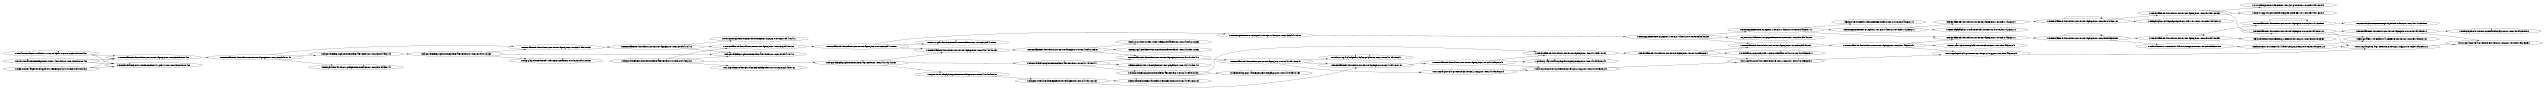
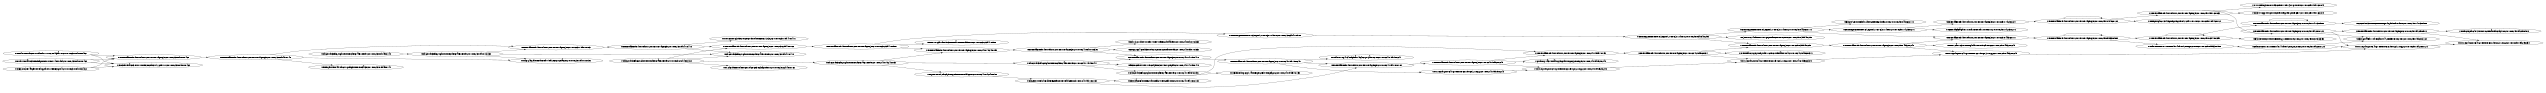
(305, 56) -> (405, 59)
